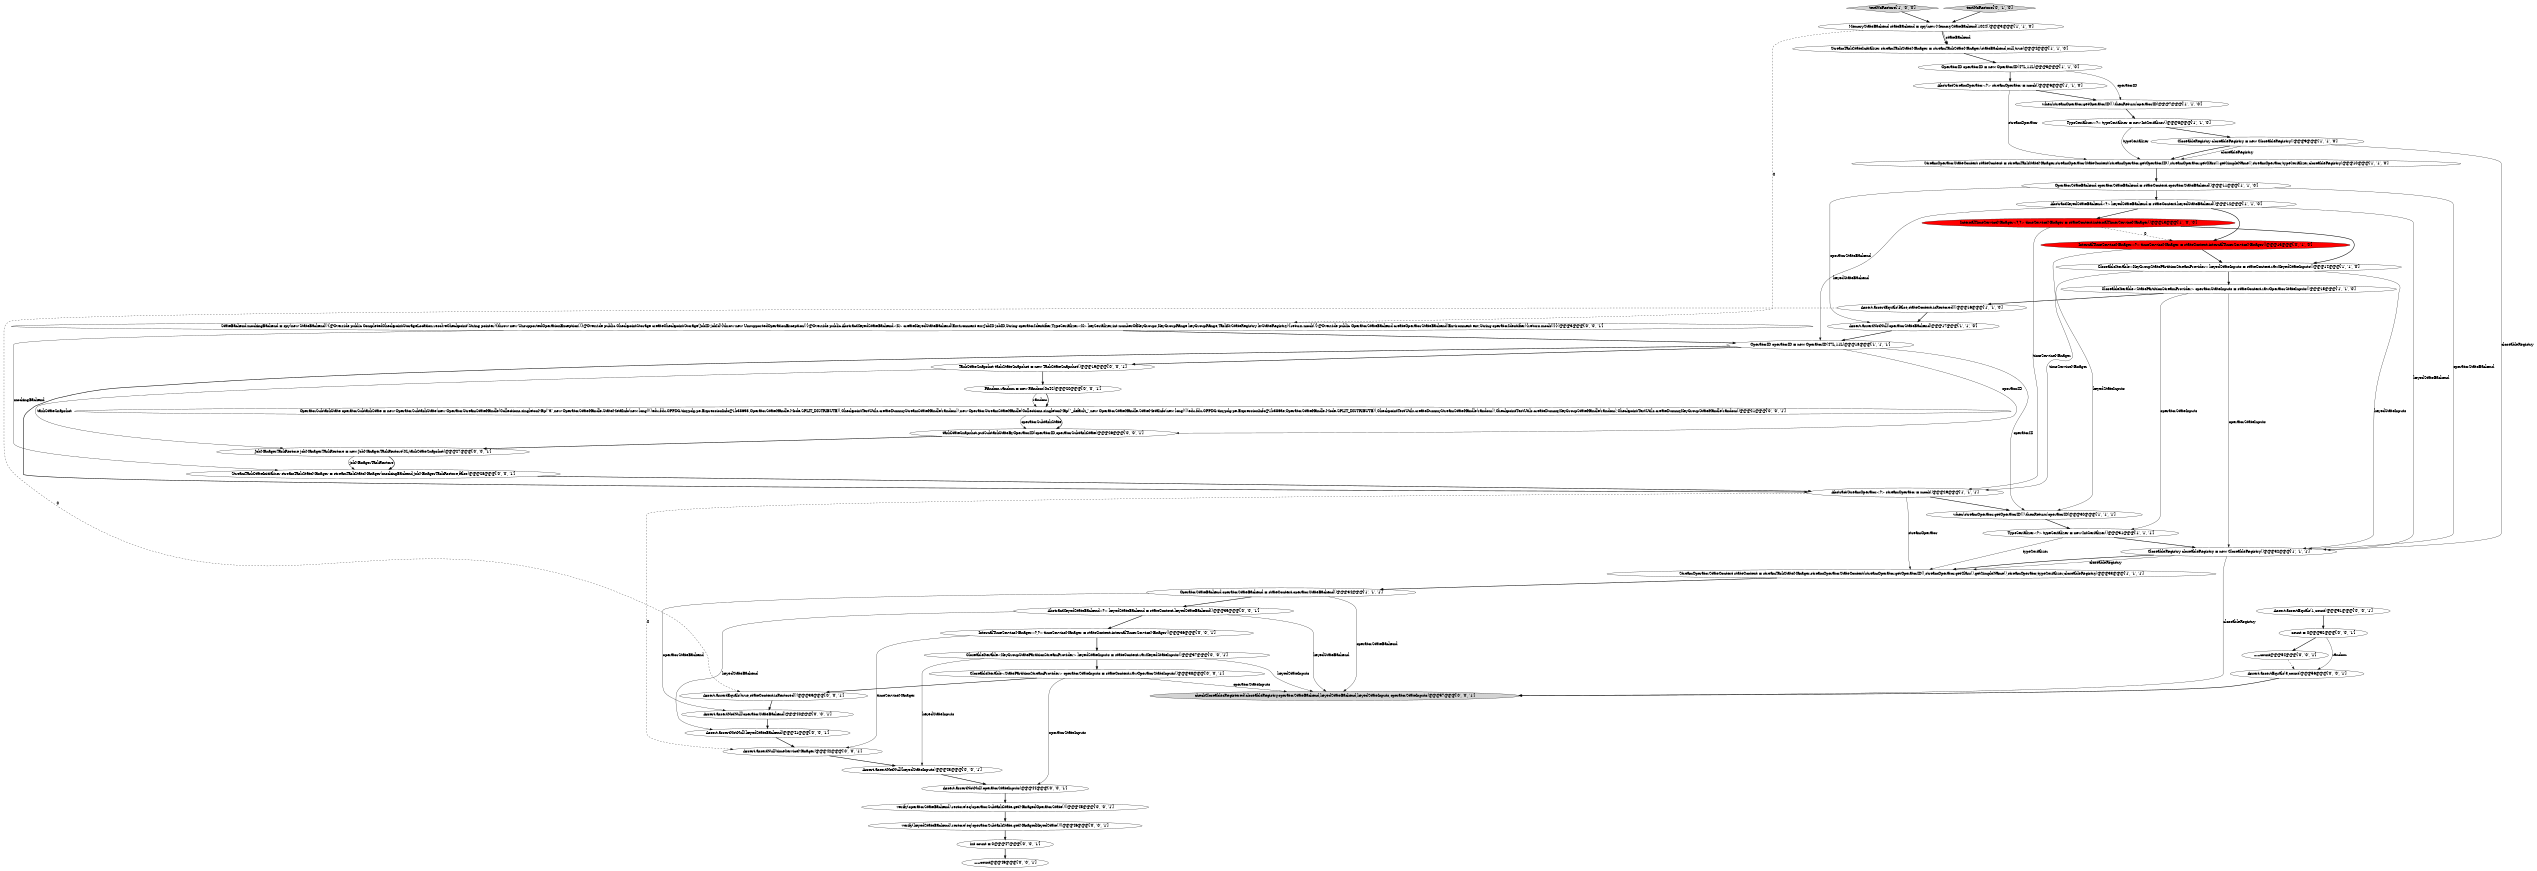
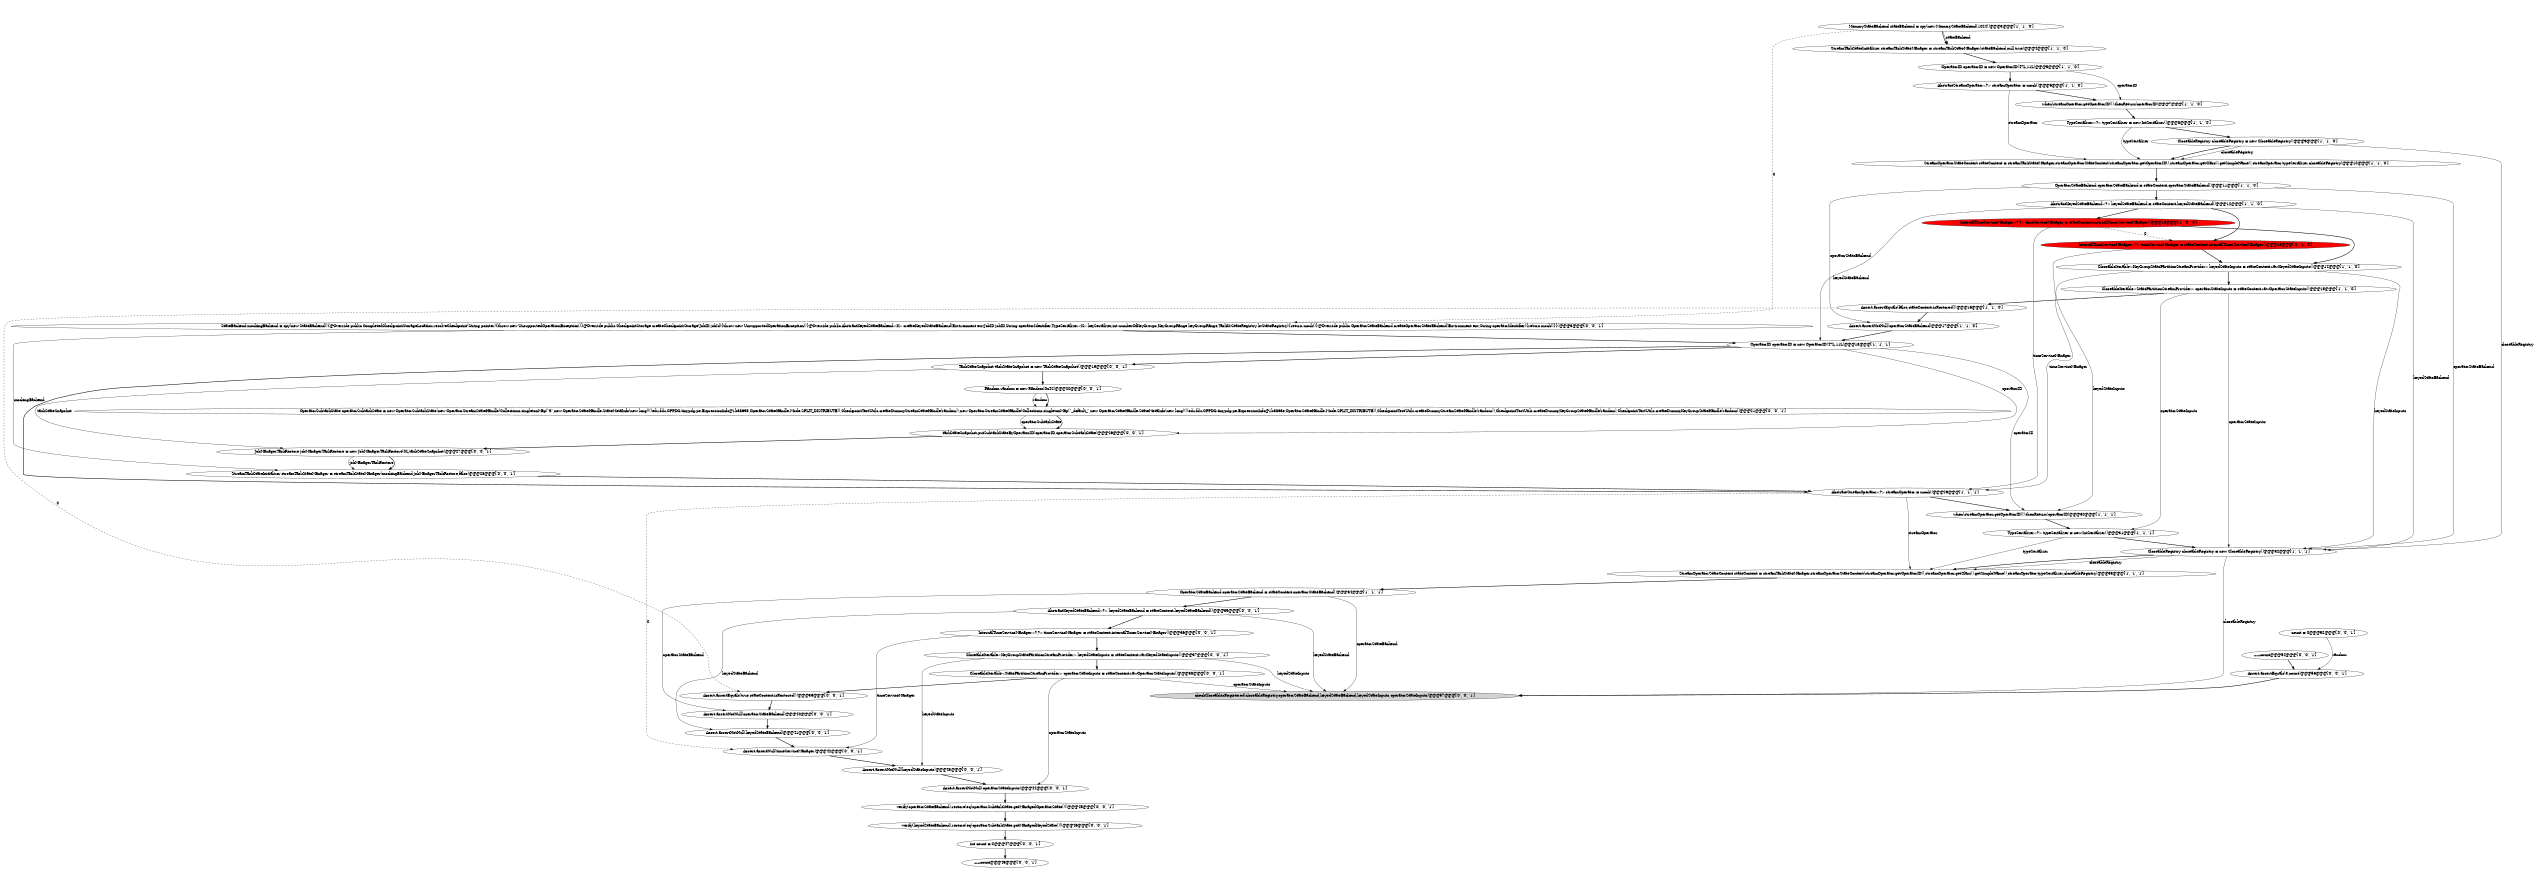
(1892, 8) -> none
(1990, 8) -> none
(2323, 611) -> none
(2305, 644) -> none
(2290, 663) -> (2290, 663)
